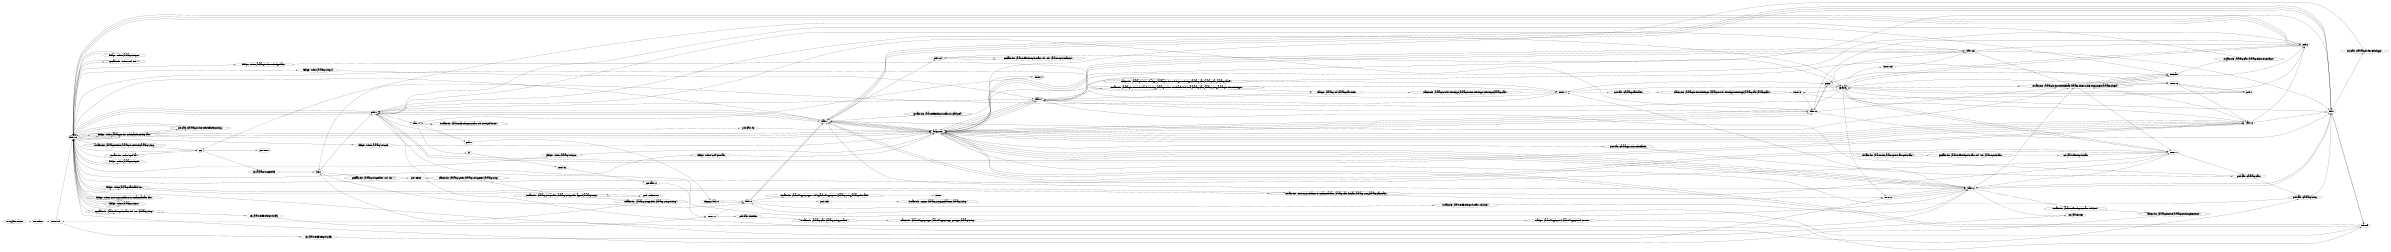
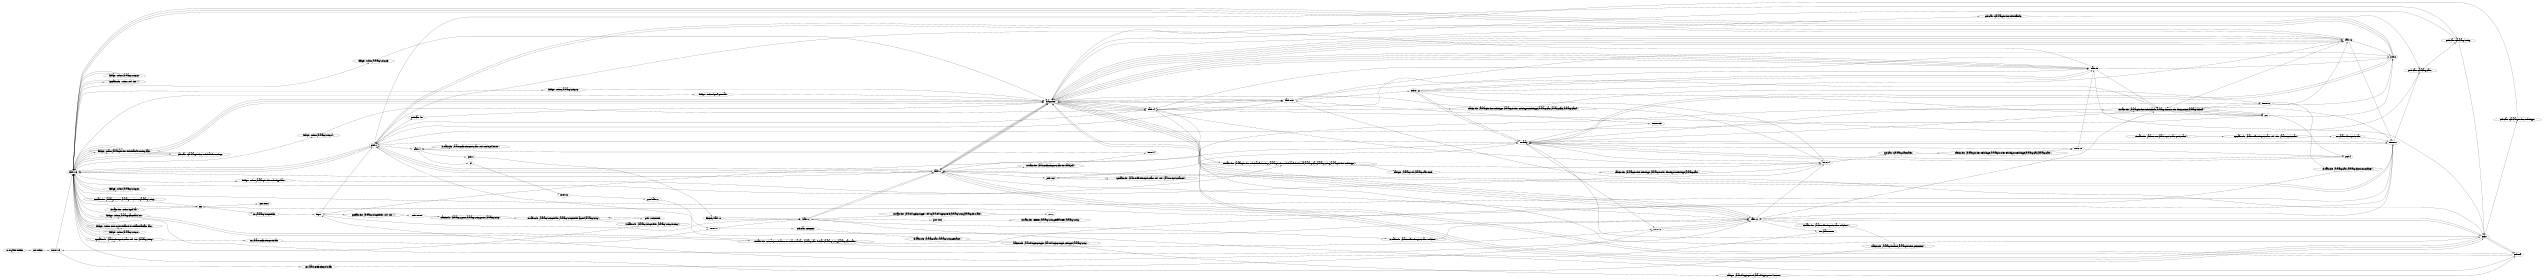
(2174, 75) -> (2266, 115)
(1177, 96) -> (1210, 103)
(2290, 117) -> (2370, 91)
